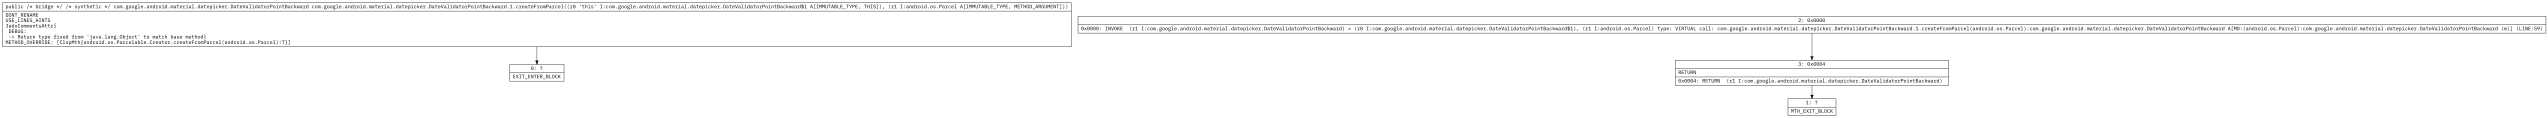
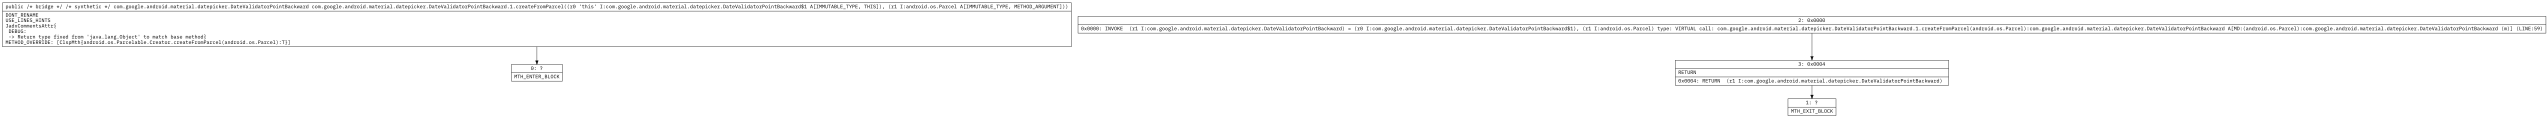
(537, 77) -> (537, 77)
